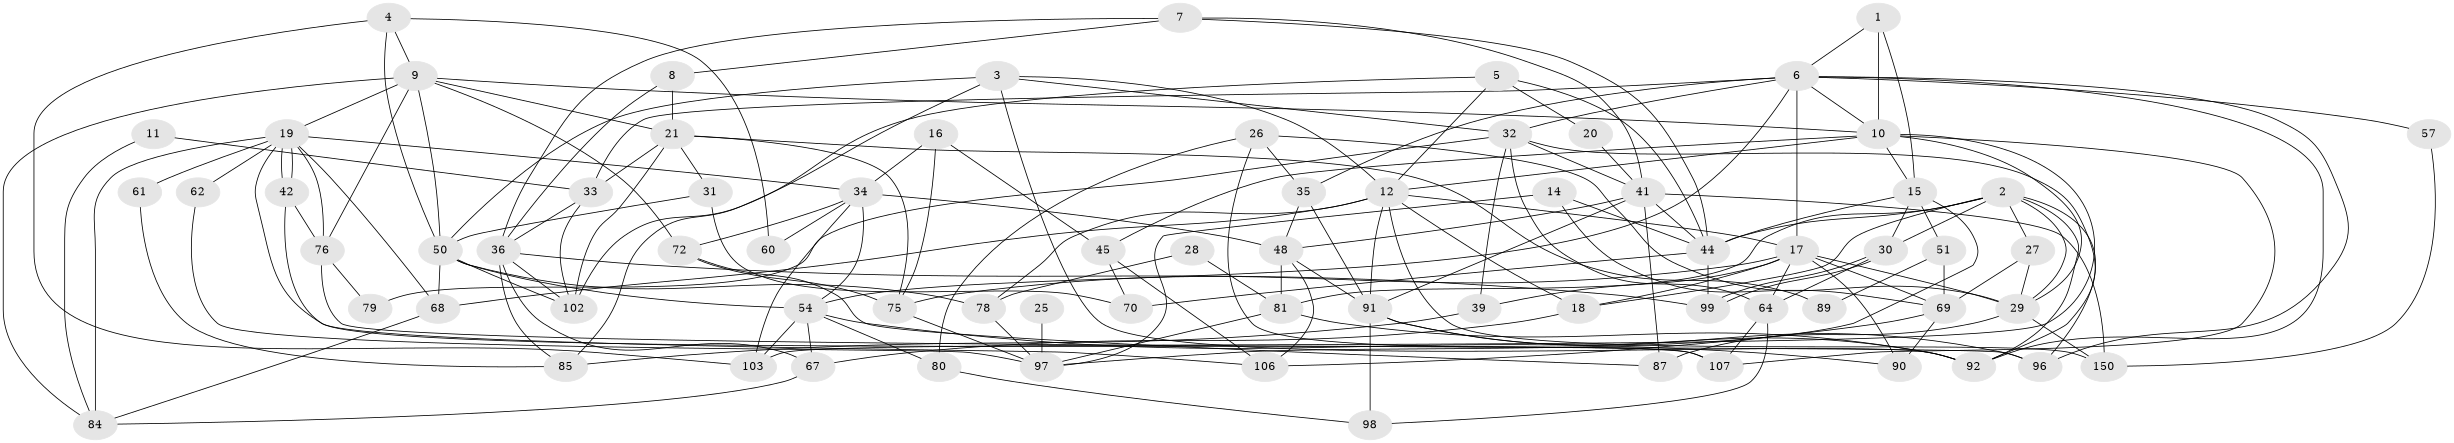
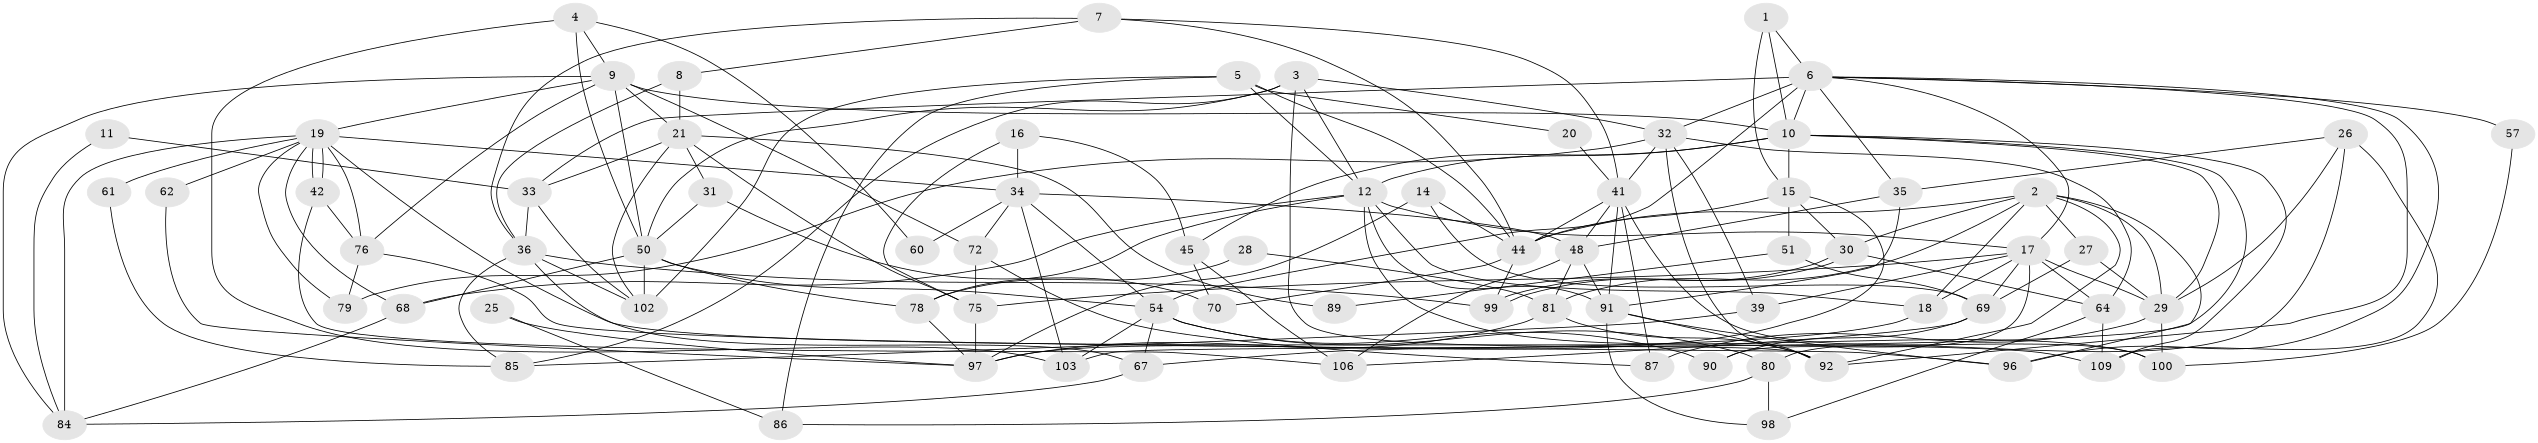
none -> (267, 223)
(1720, 367) -> (2102, 367)
(2104, 367) -> (2162, 367)
none -> (781, 425)
